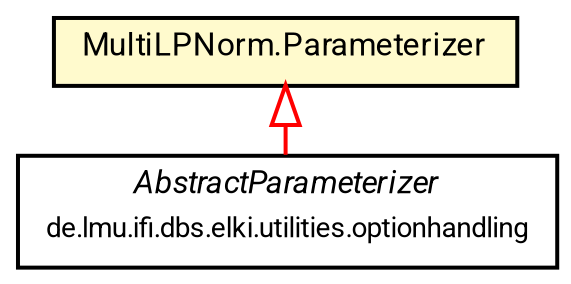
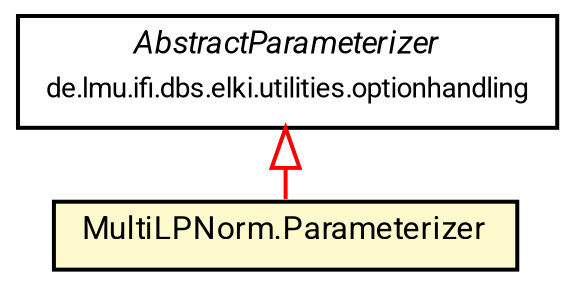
(286, 140) -> (286, 184)
